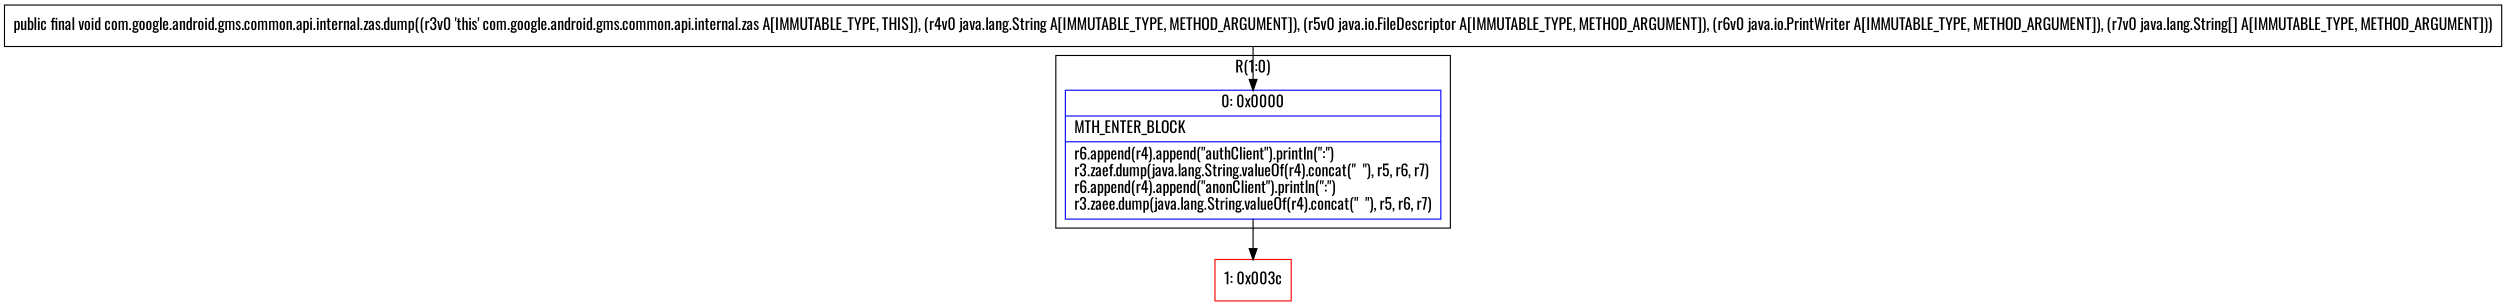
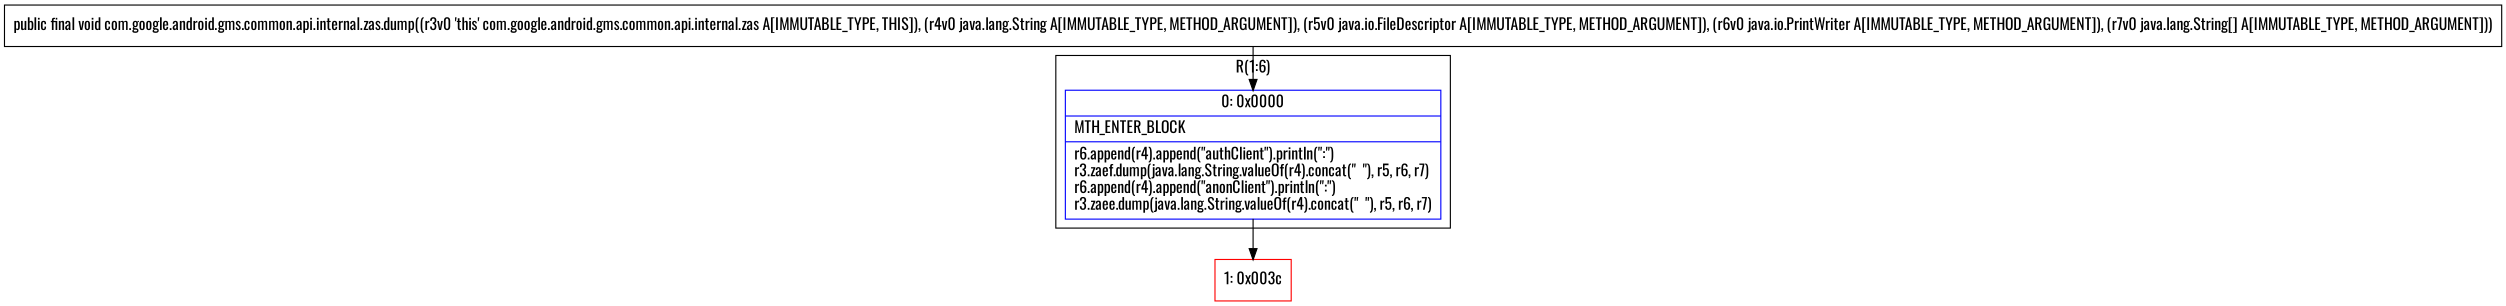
(1253, 68) -> (1253, 68)
